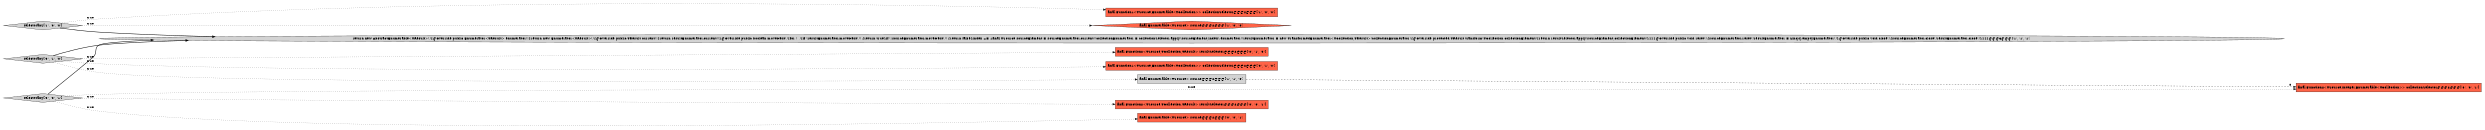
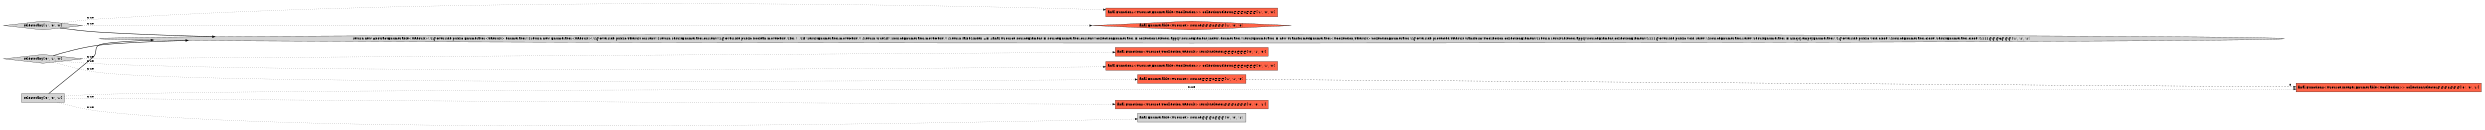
(1192, 79) -> (1192, 79)
(43, 98) -> (43, 98)
(1192, 118) -> (1192, 118)
